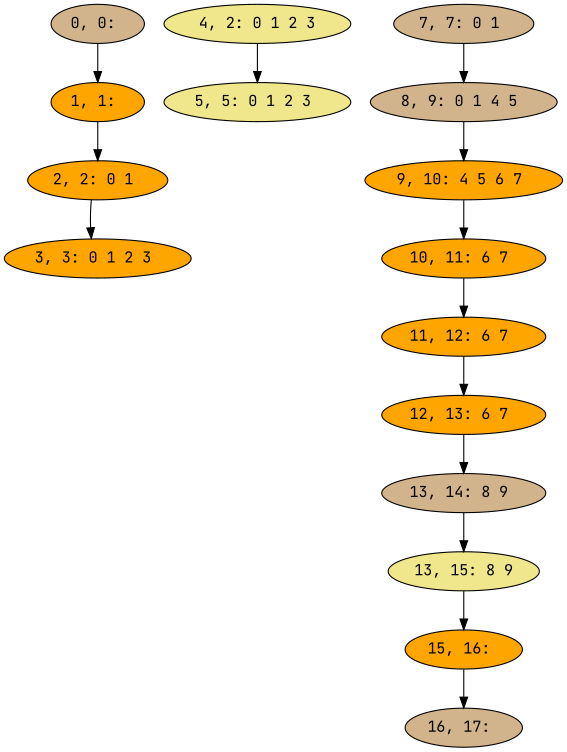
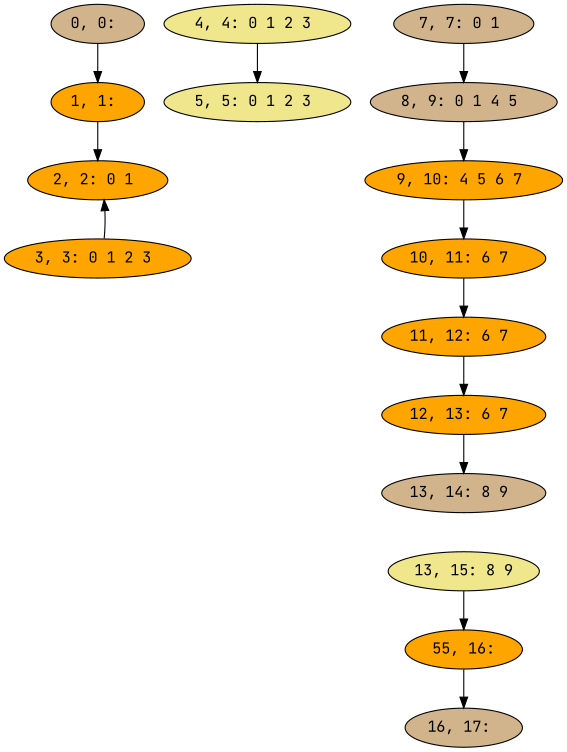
(257, 24) -> (257, 24)
(90, 214) -> (105, 225)
(464, 527) -> none
(464, 649) -> (464, 649)
